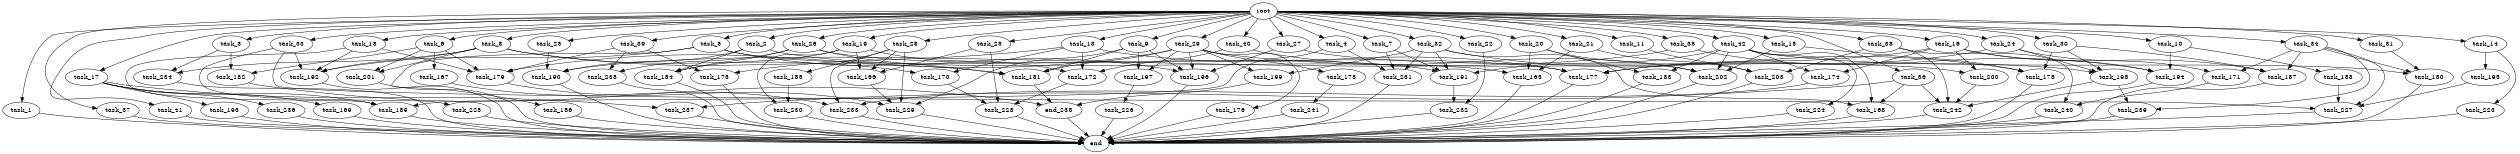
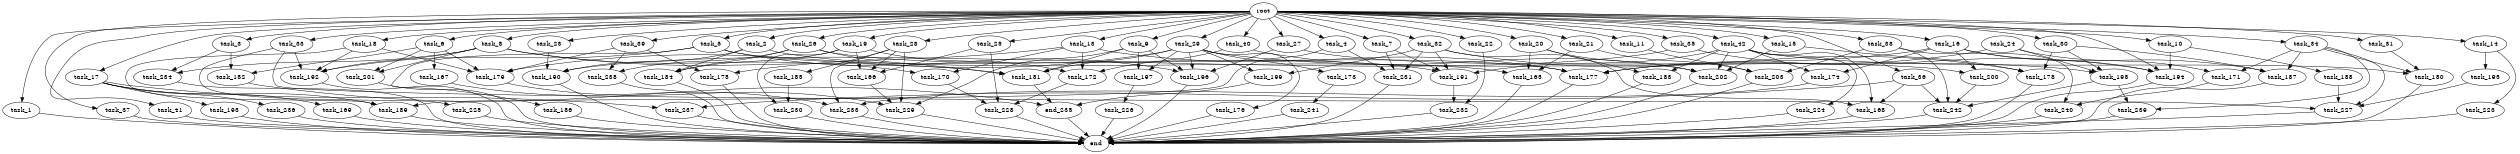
(1630, 17) -> (1720, 18)
